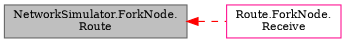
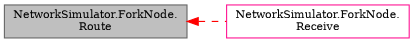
(284, 21) -> (318, 21)
